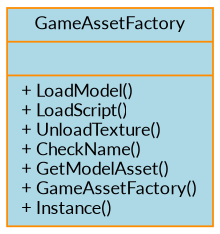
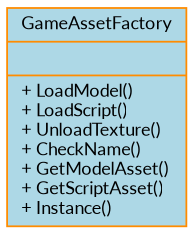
(110, 189) -> (93, 189)
